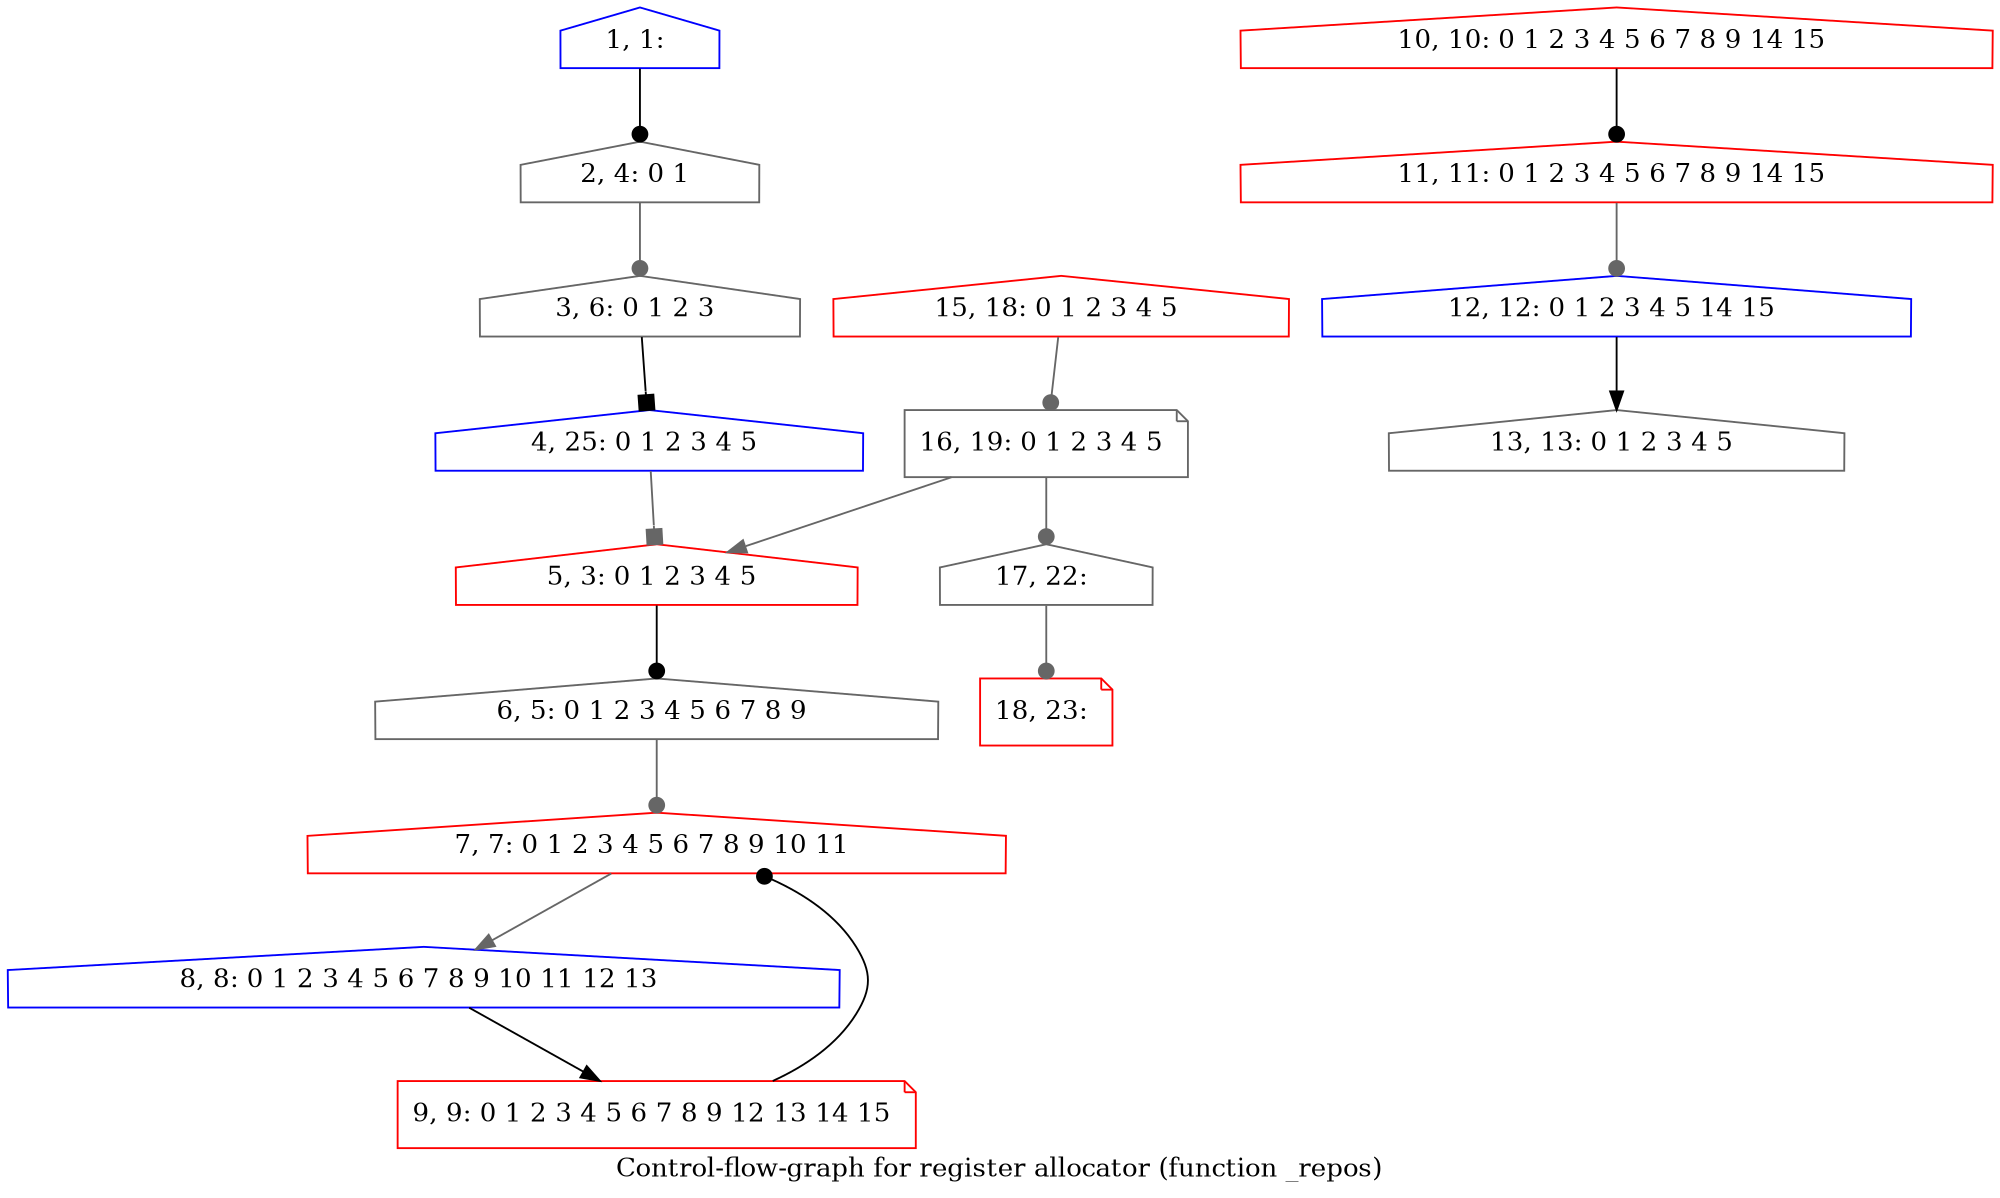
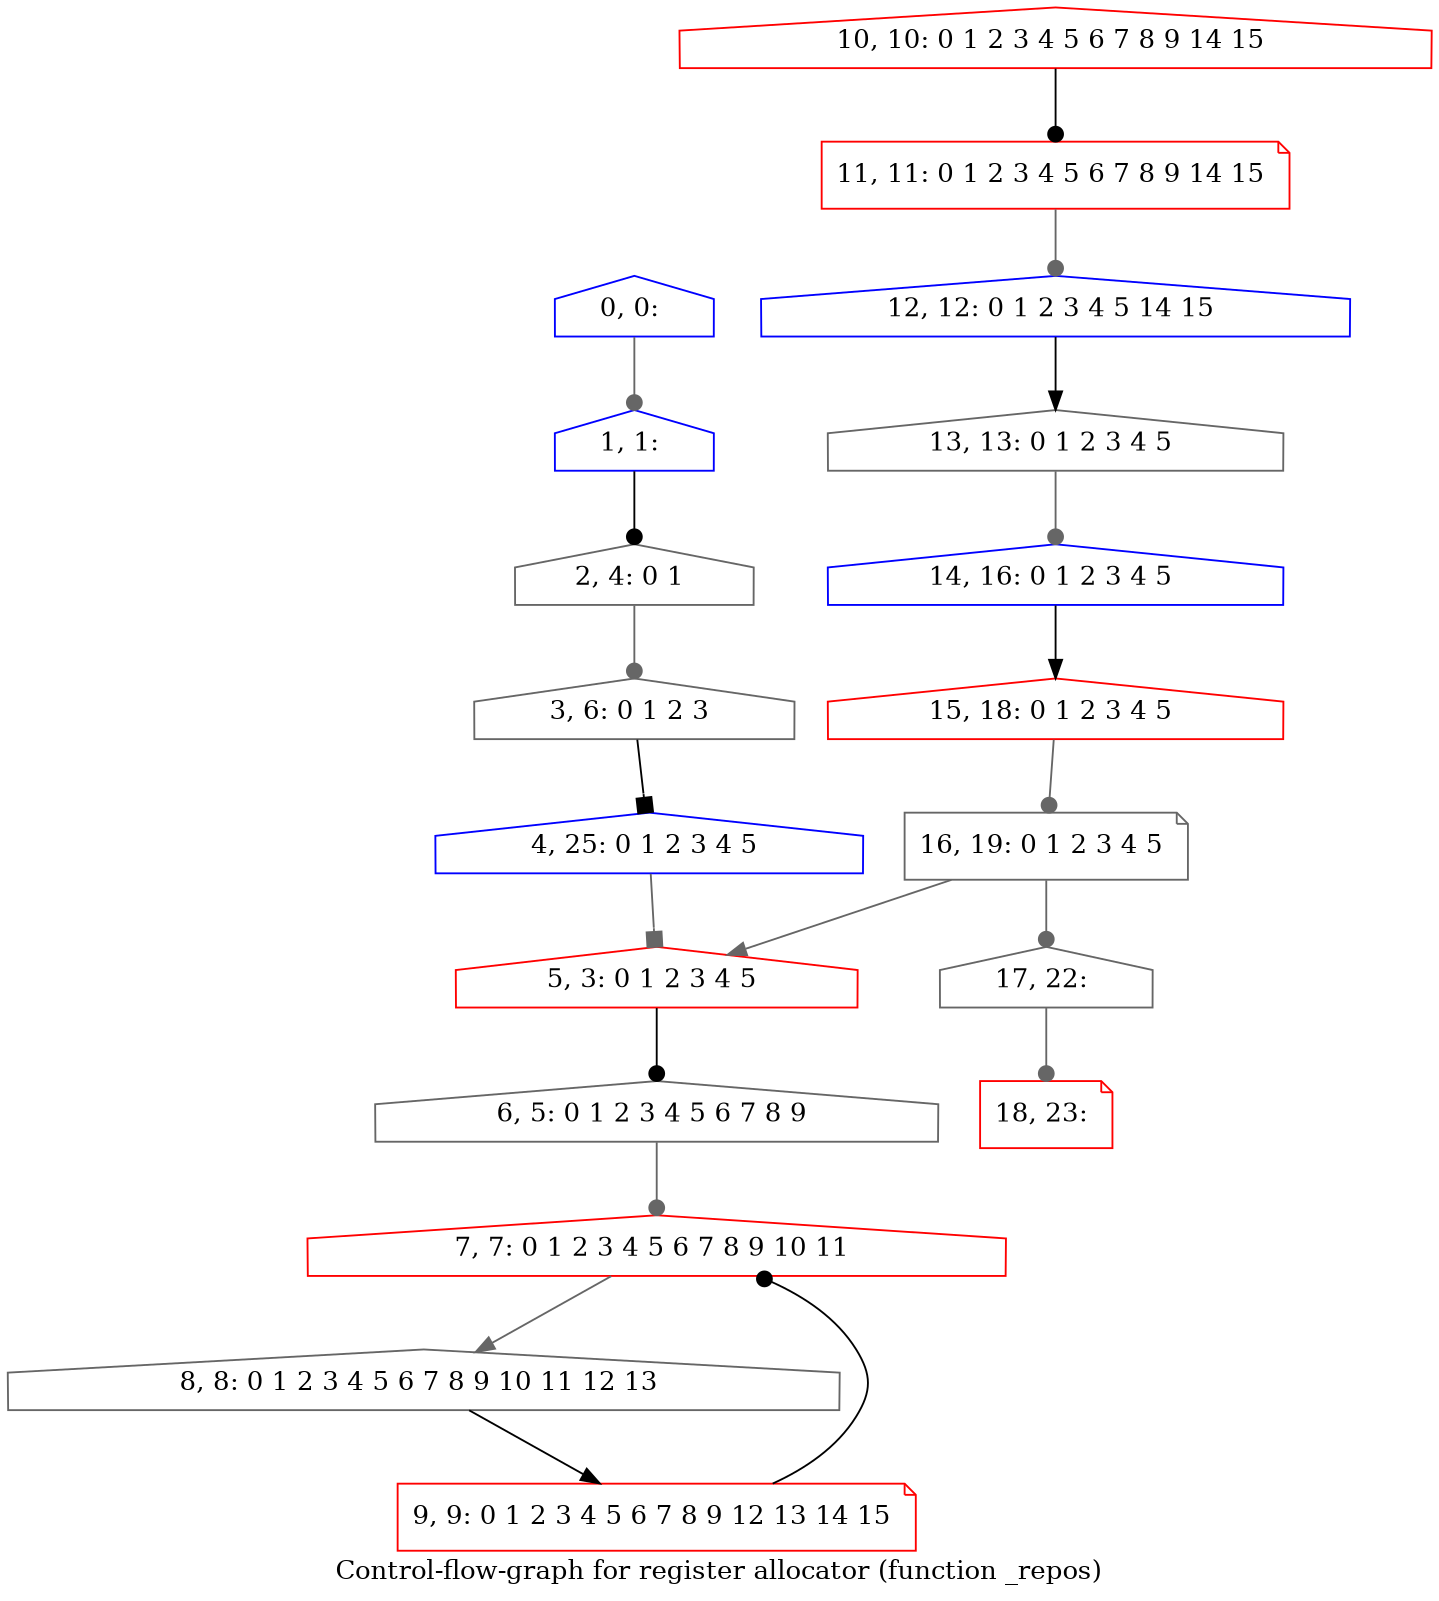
(1617, 175) -> (1056, 175)
none -> (634, 309)
none -> (1056, 578)
(424, 980) -> (424, 1383)
